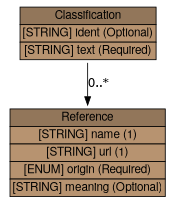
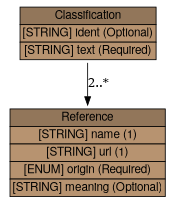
(98, 84) -> (98, 84)
